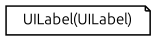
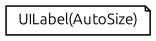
(78, 20) -> (78, 20)
